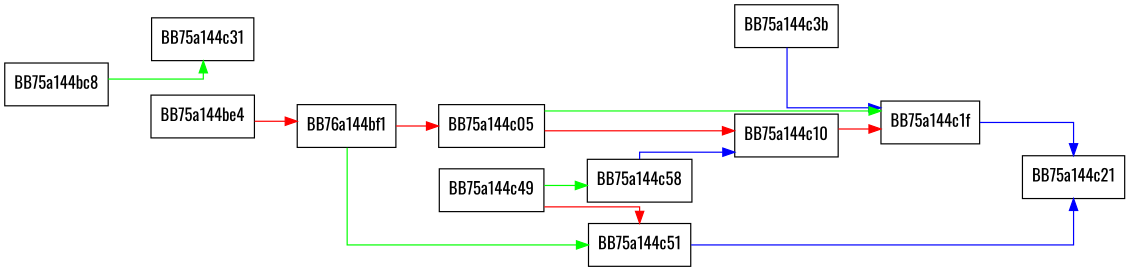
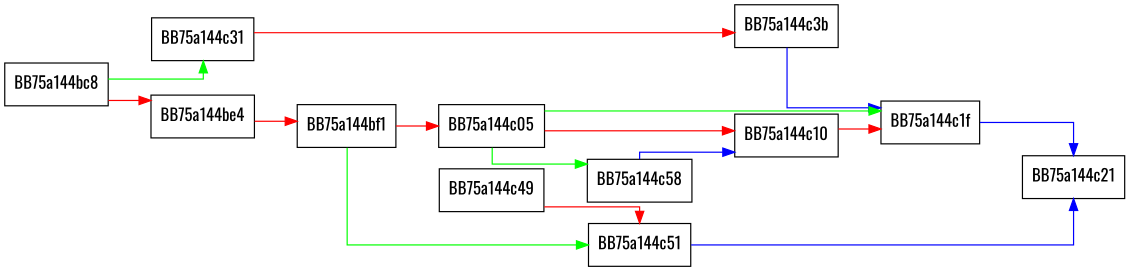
none -> (488, 33)
none -> (124, 100)
(347, 126) -> (347, 126)
(560, 185) -> (526, 164)
